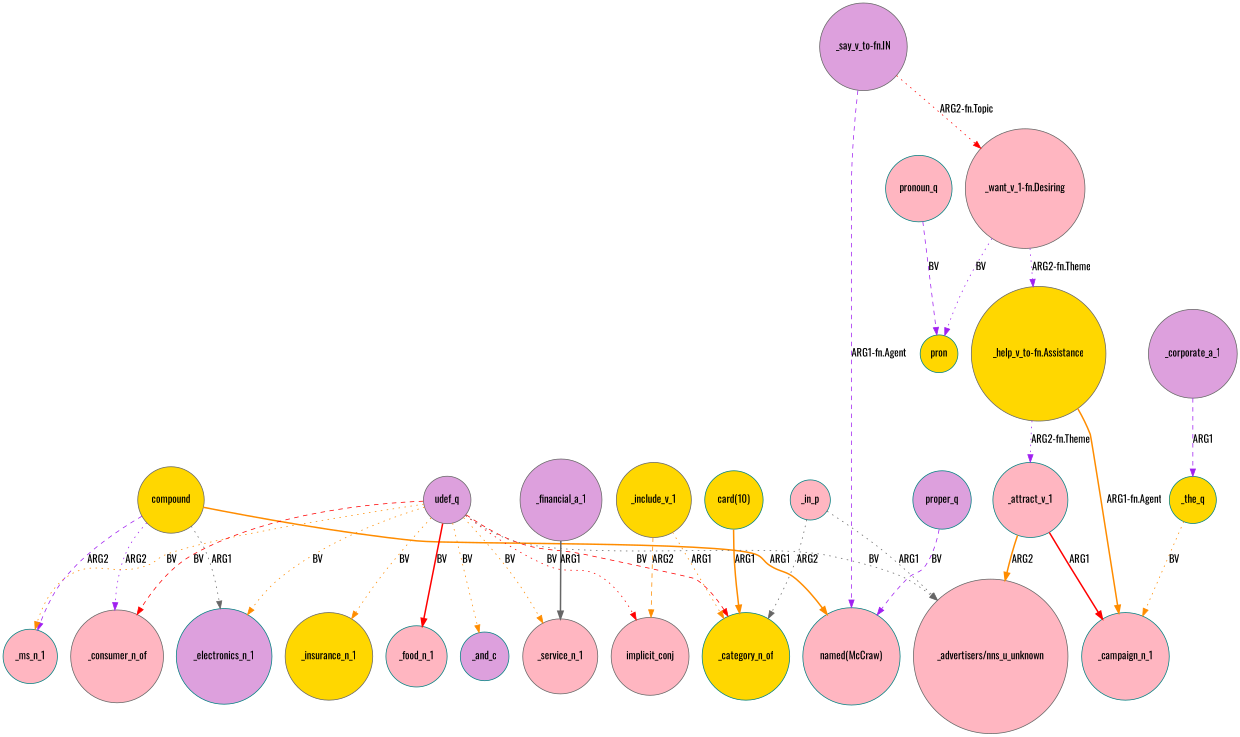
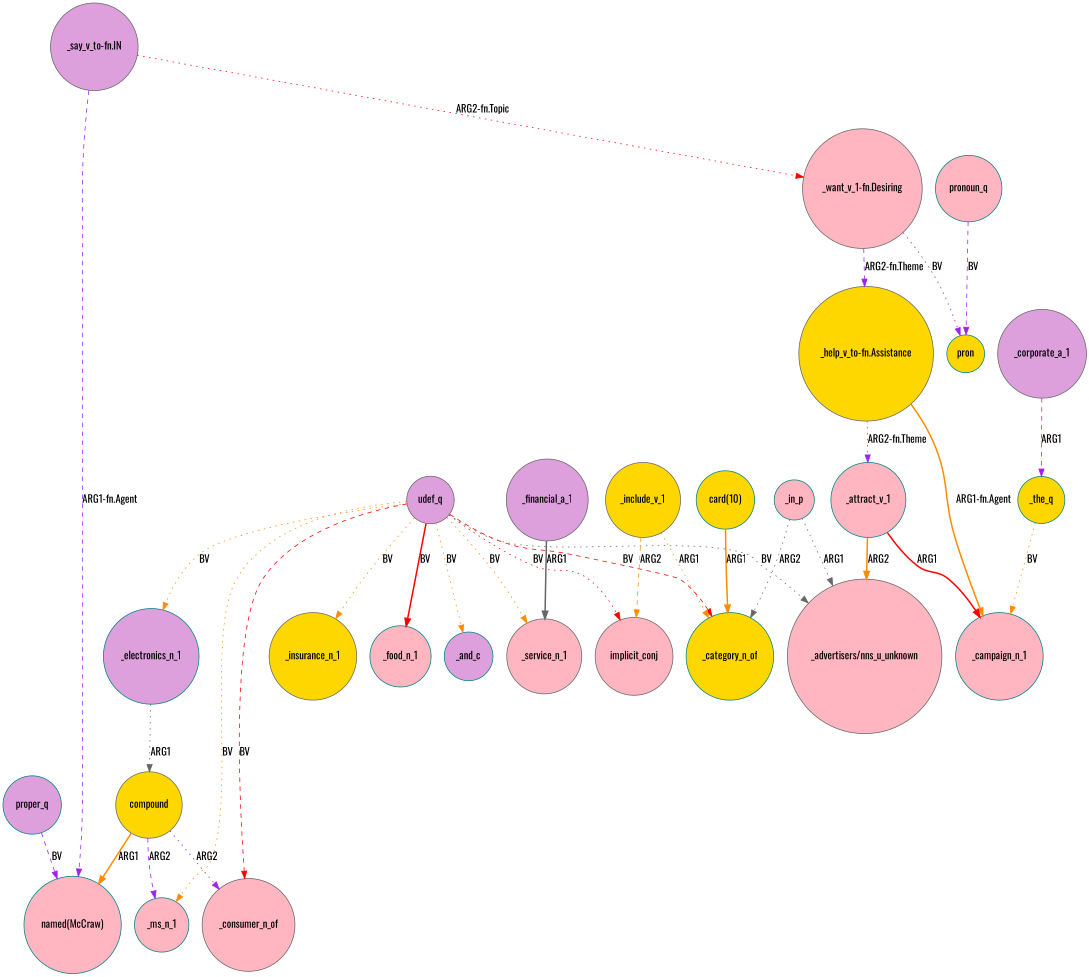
(1031, 264) -> (864, 264)
(210, 562) -> (150, 734)
